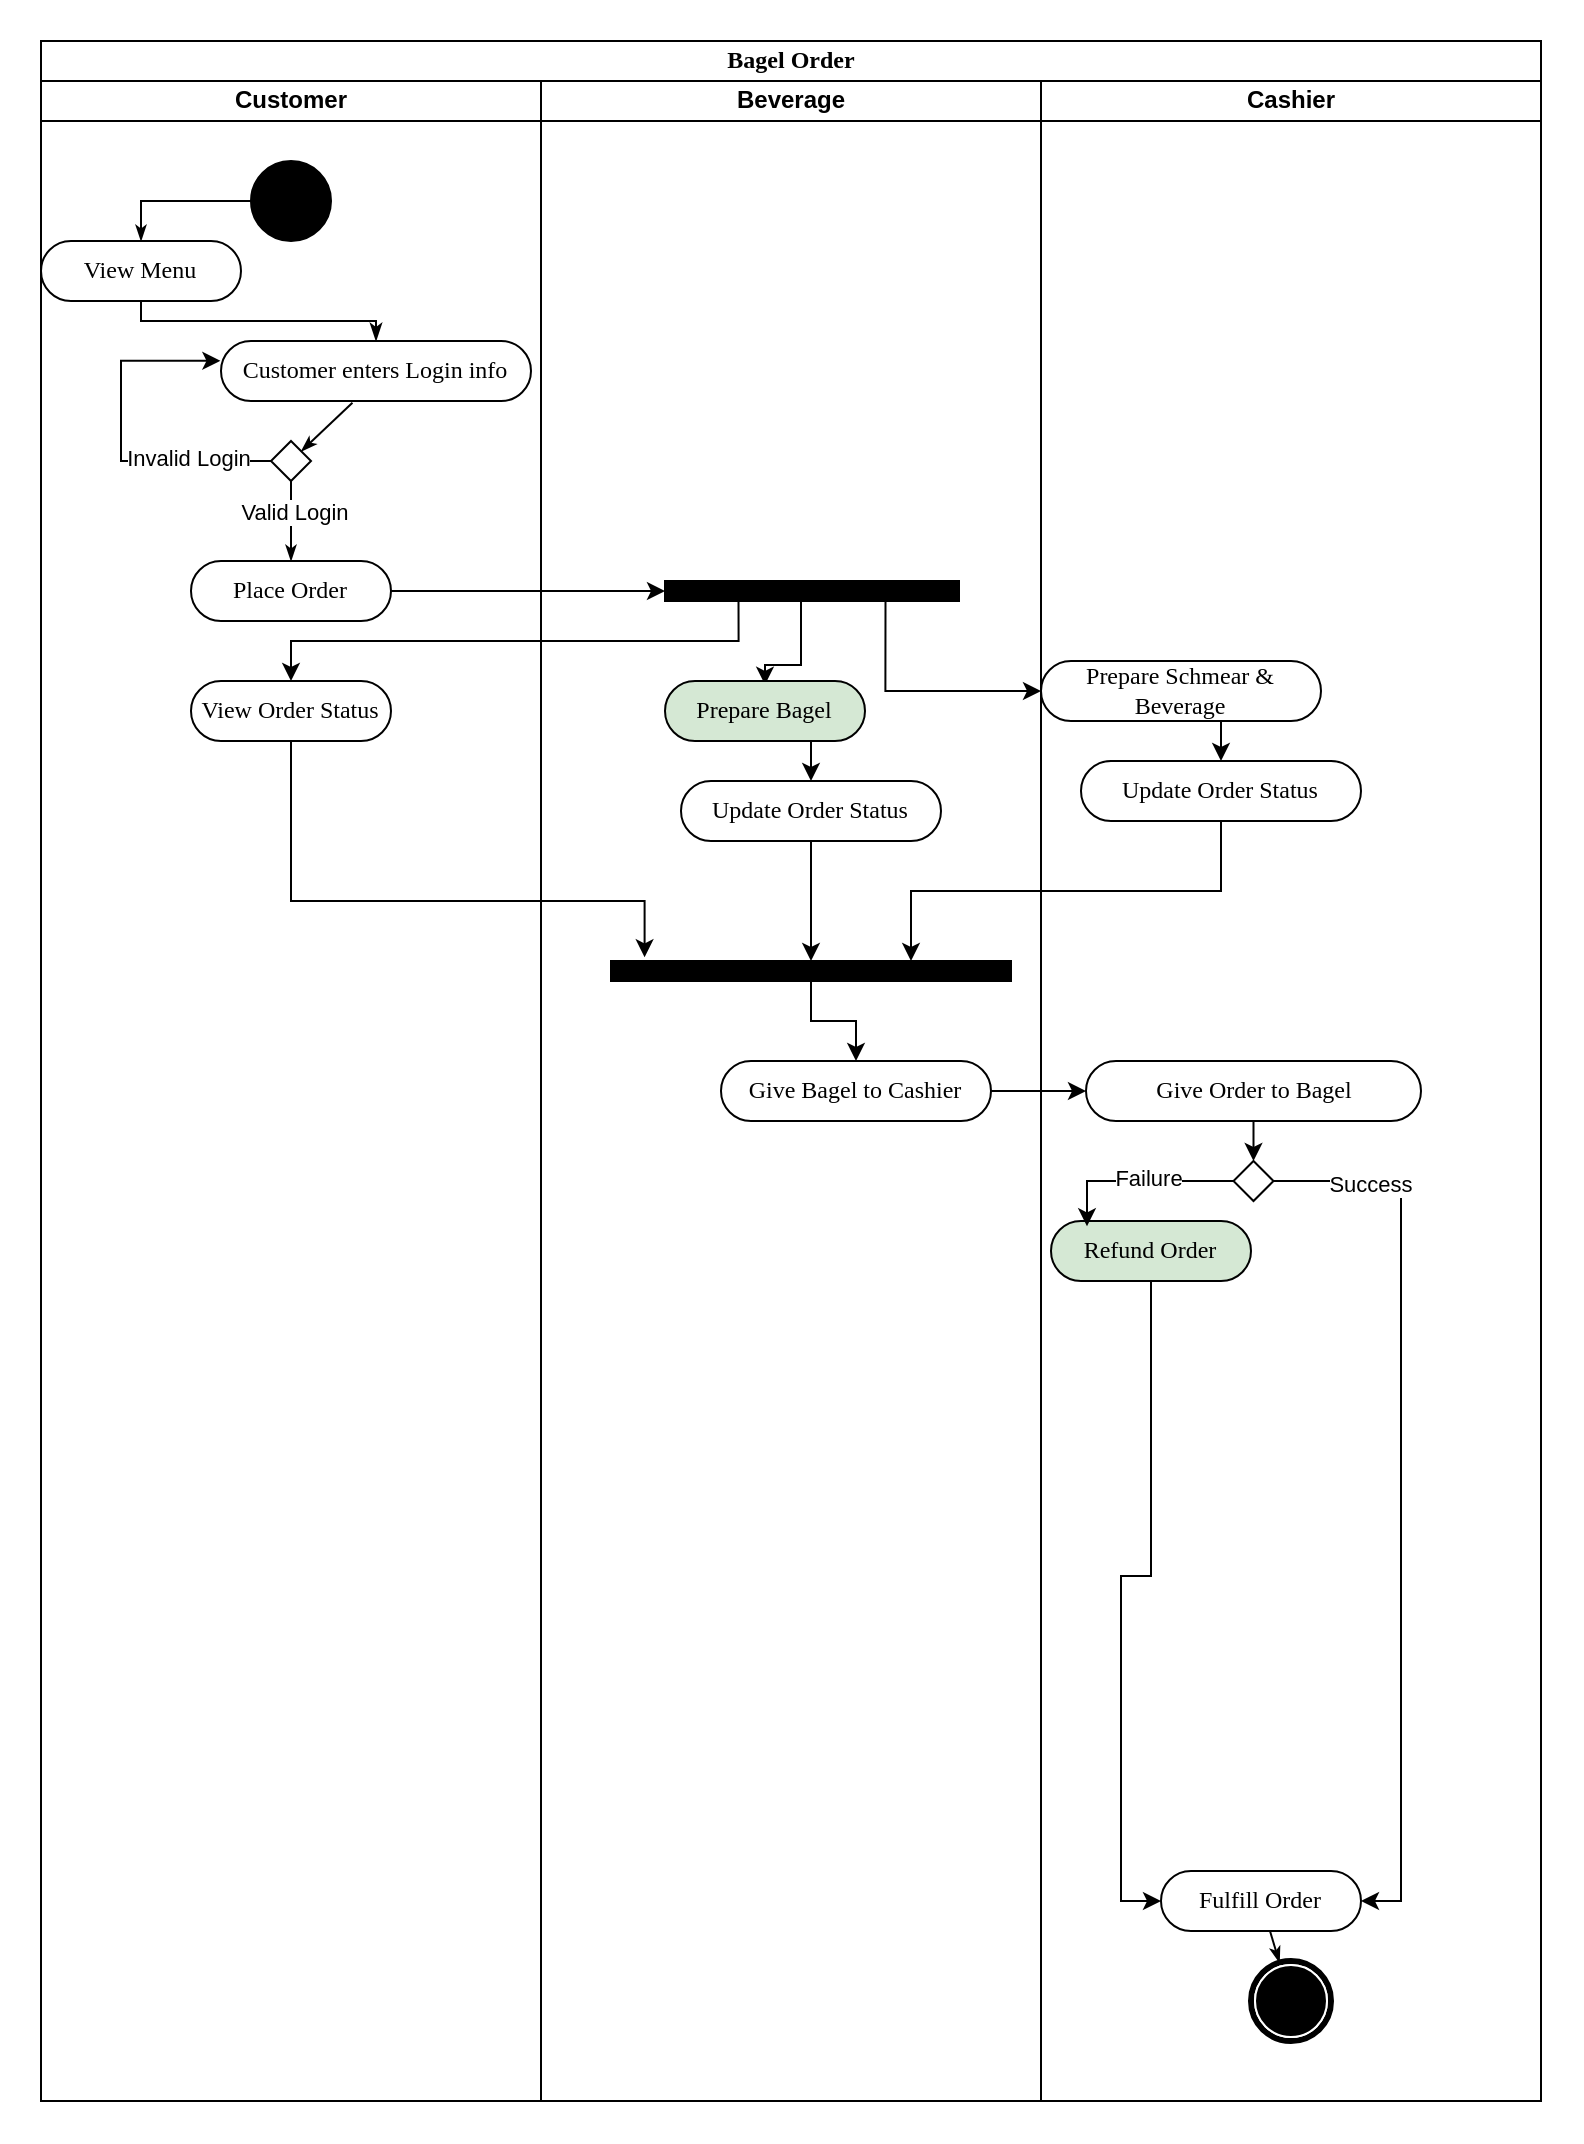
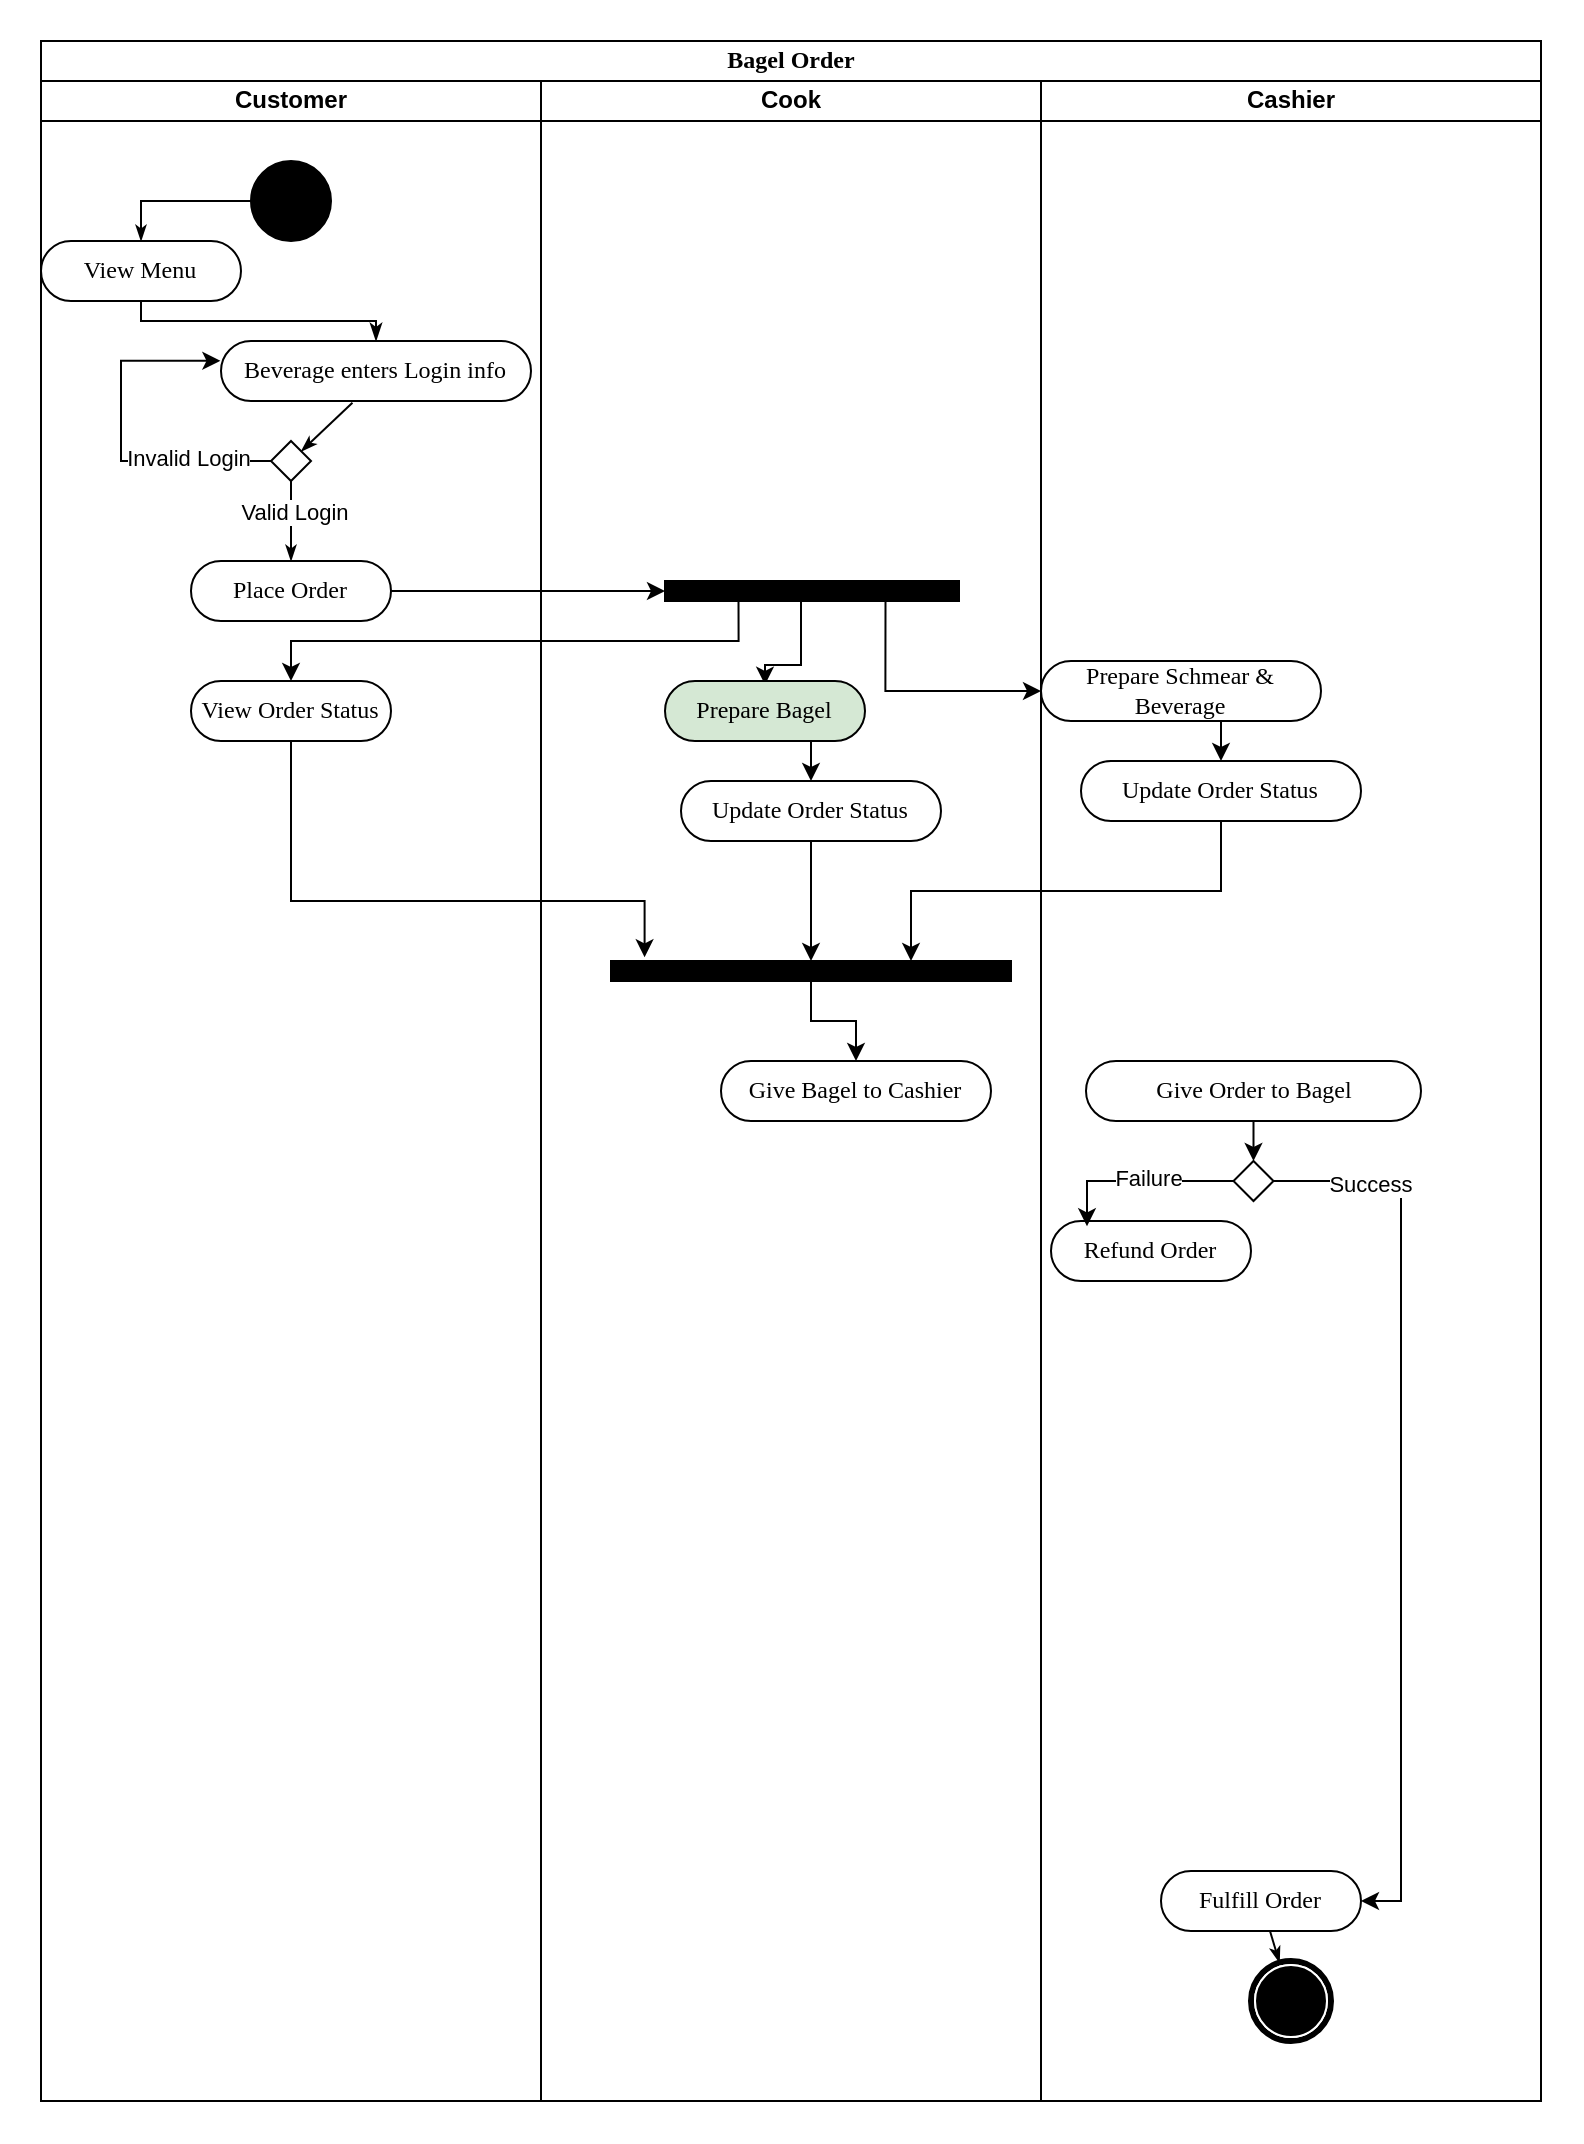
(792, 101) -> (792, 101)
(376, 371) -> (376, 371)
(1014, 1091) -> none
(1151, 1251) -> (1151, 1251)
(1121, 1589) -> none
